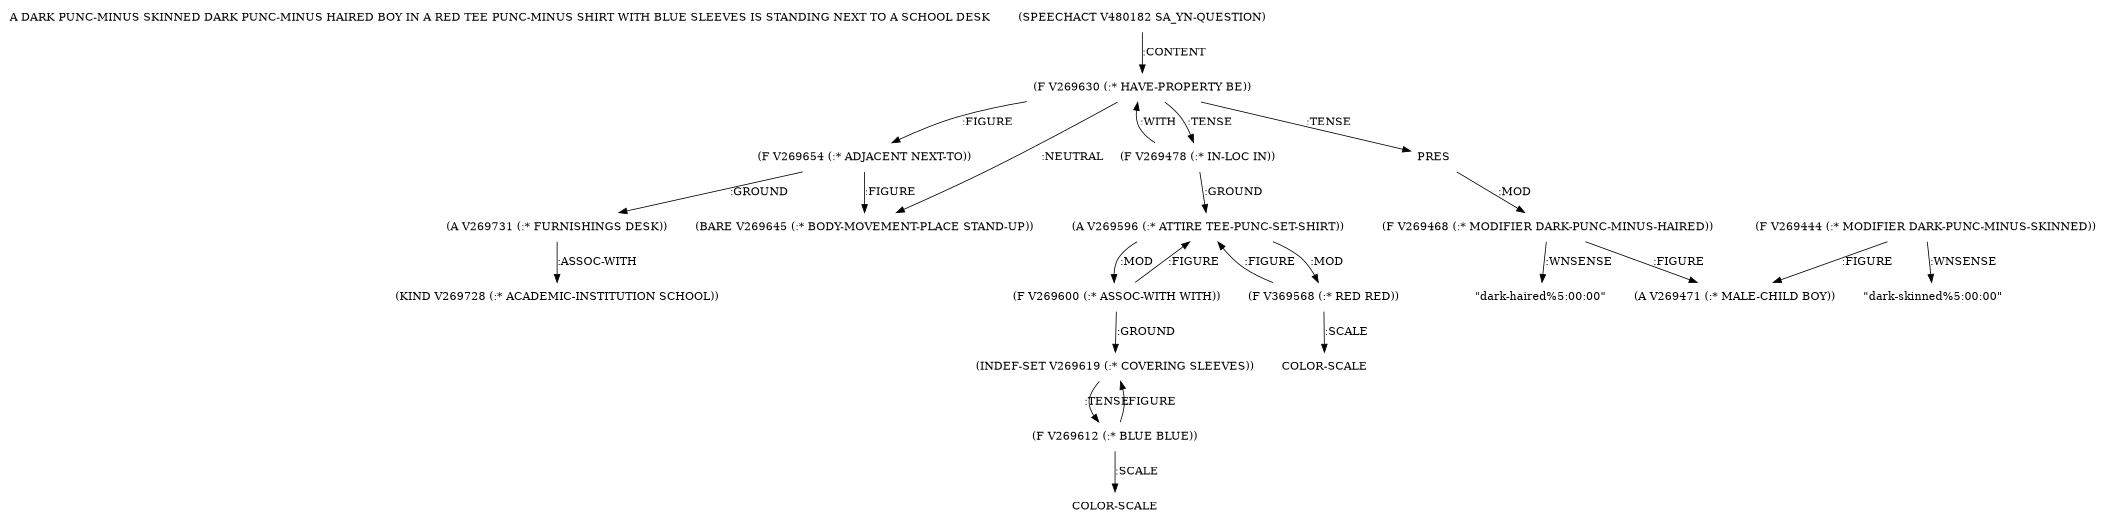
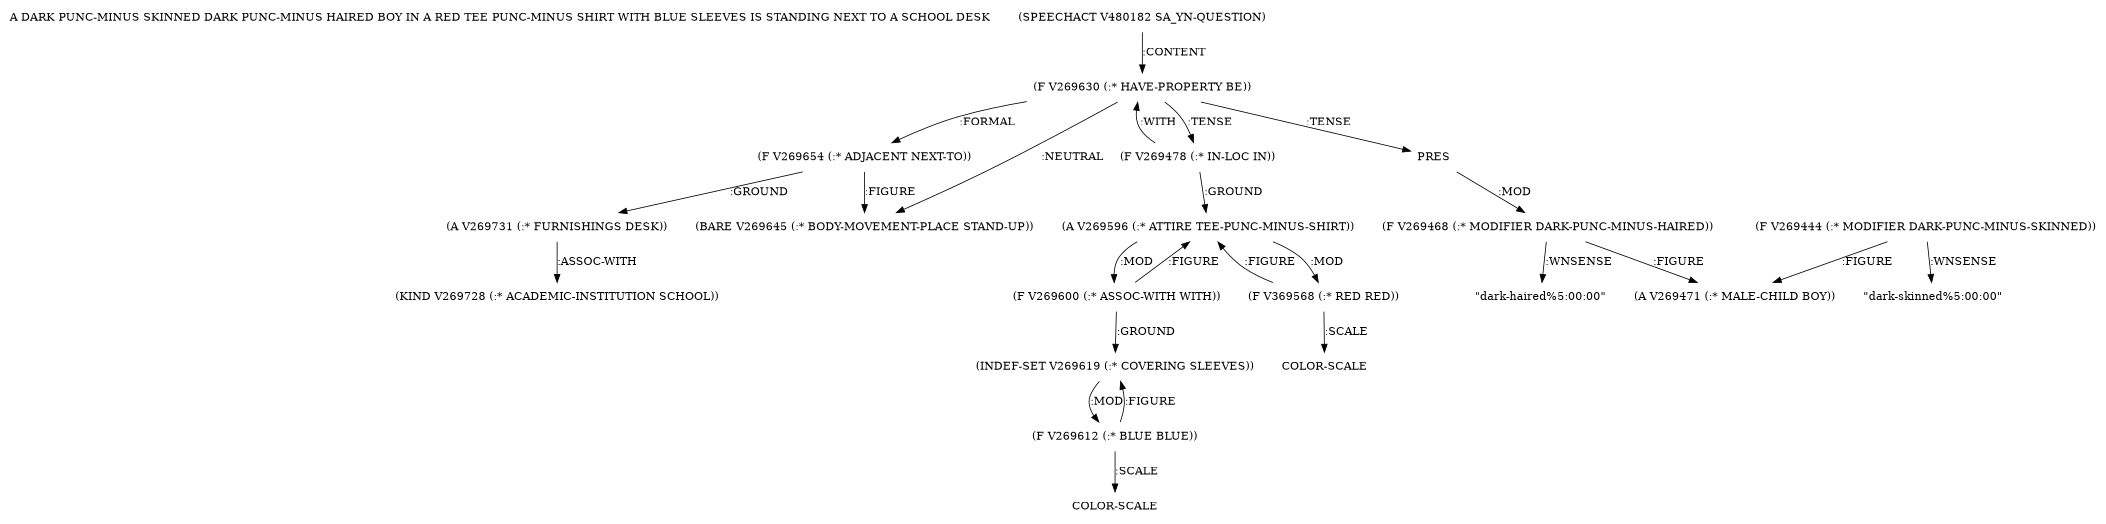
(987, 122) -> (987, 122)
(1208, 227) -> (1208, 227)
(1107, 402) -> (1107, 402)
